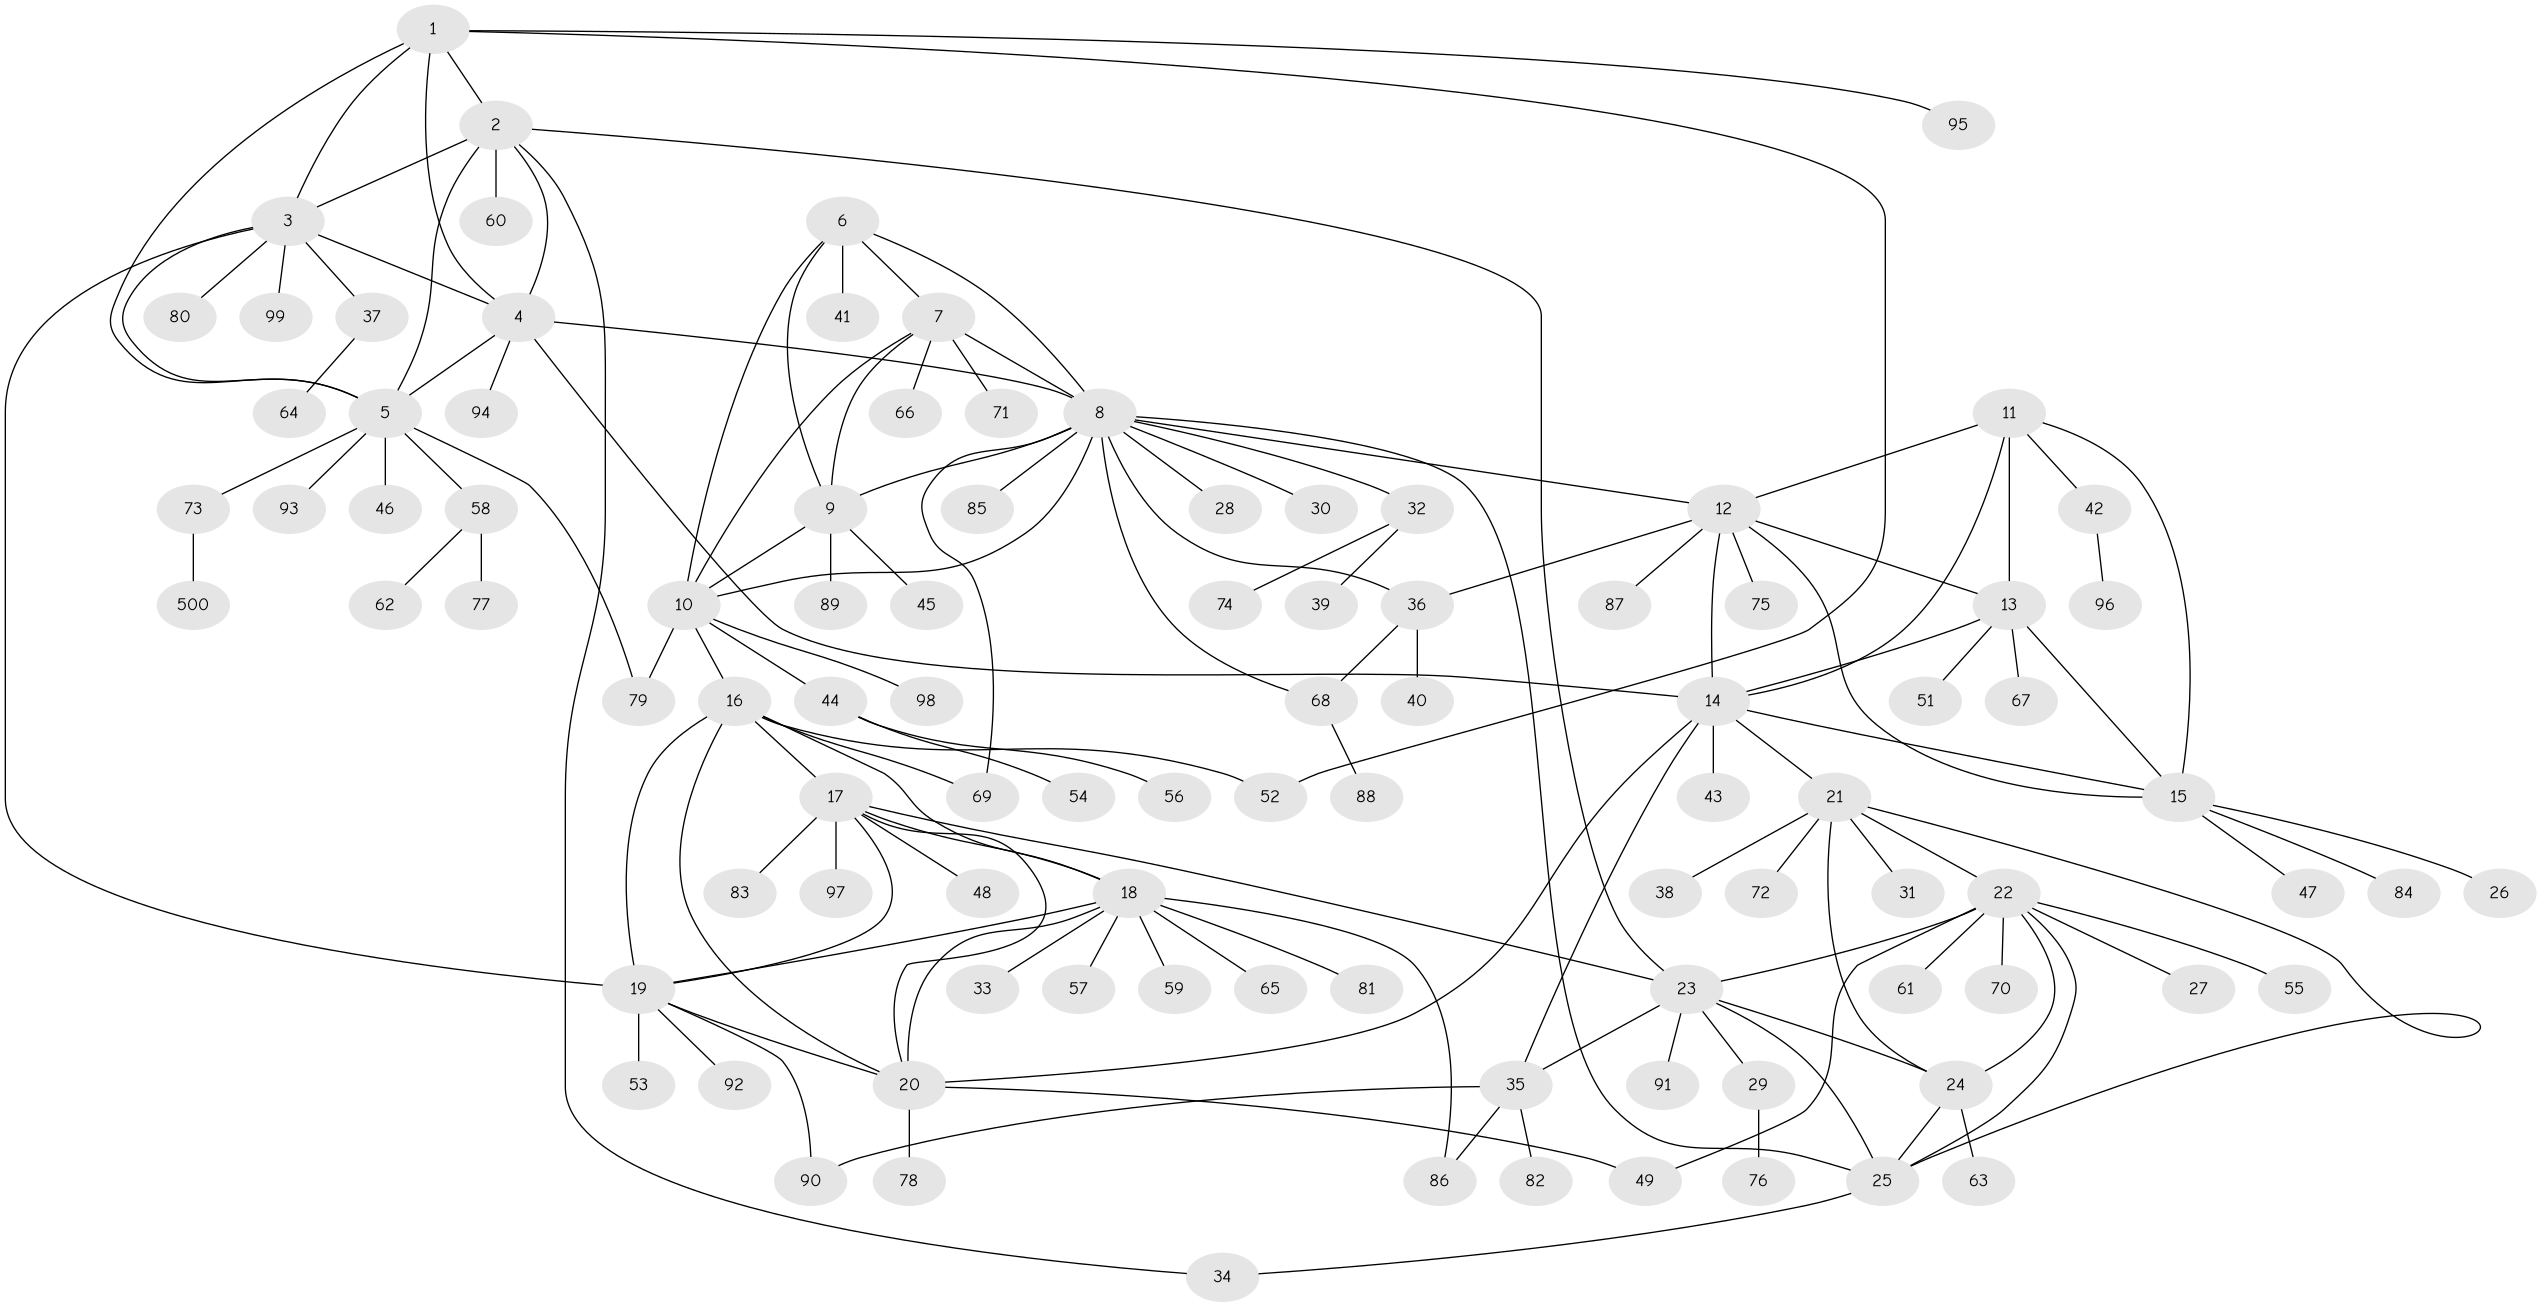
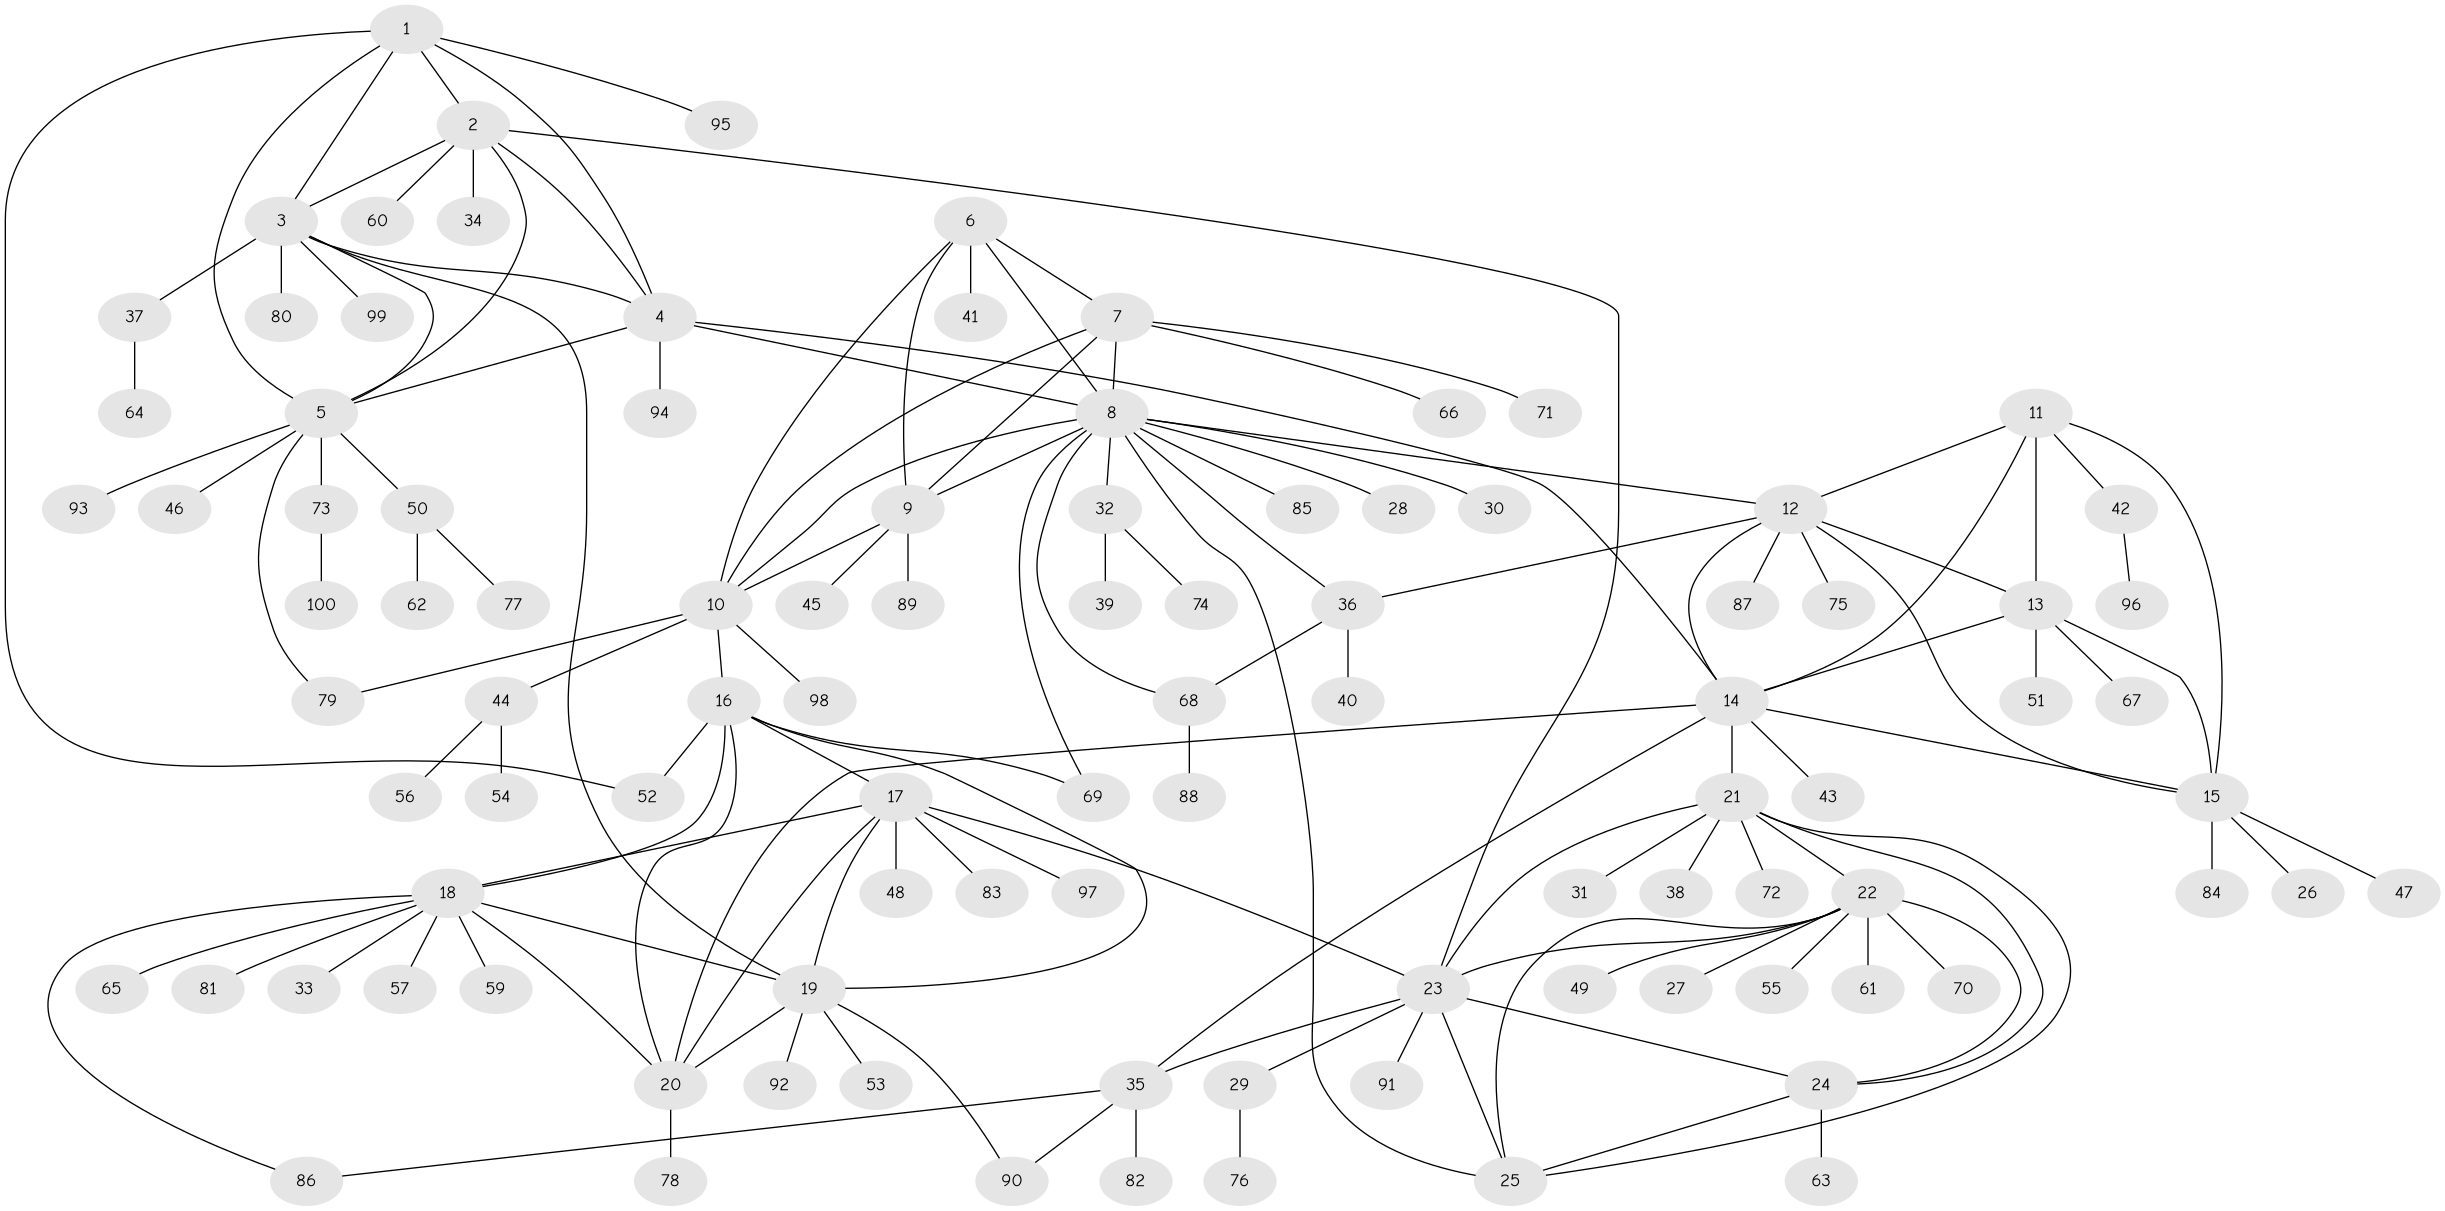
(481, 509) -> (417, 509)
(193, 605) -> (321, 605)
none -> (1552, 857)
(1283, 1109) -> none
(1557, 1245) -> none
